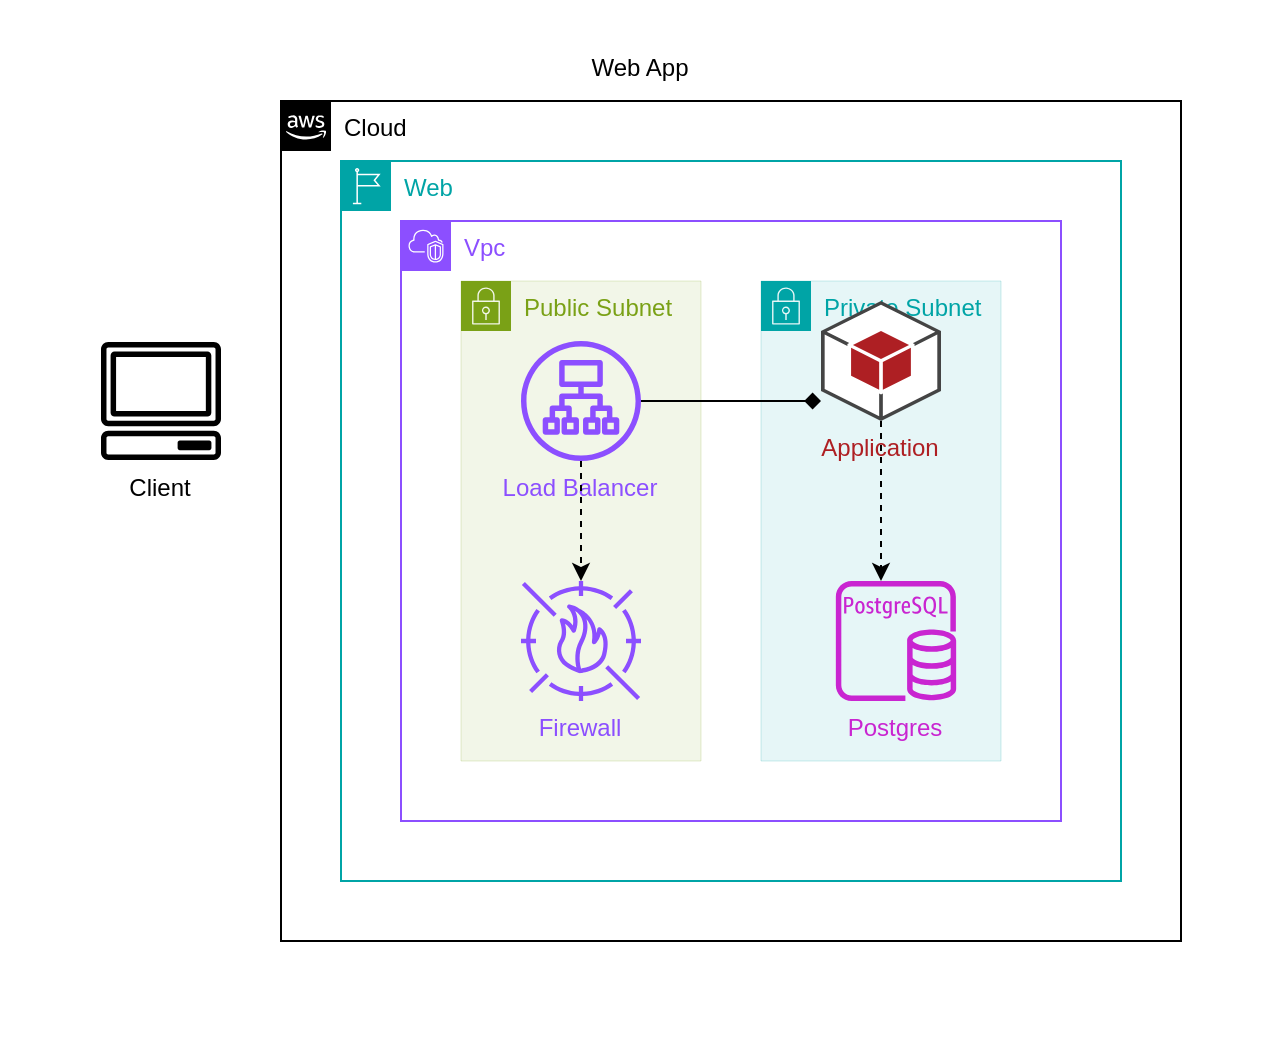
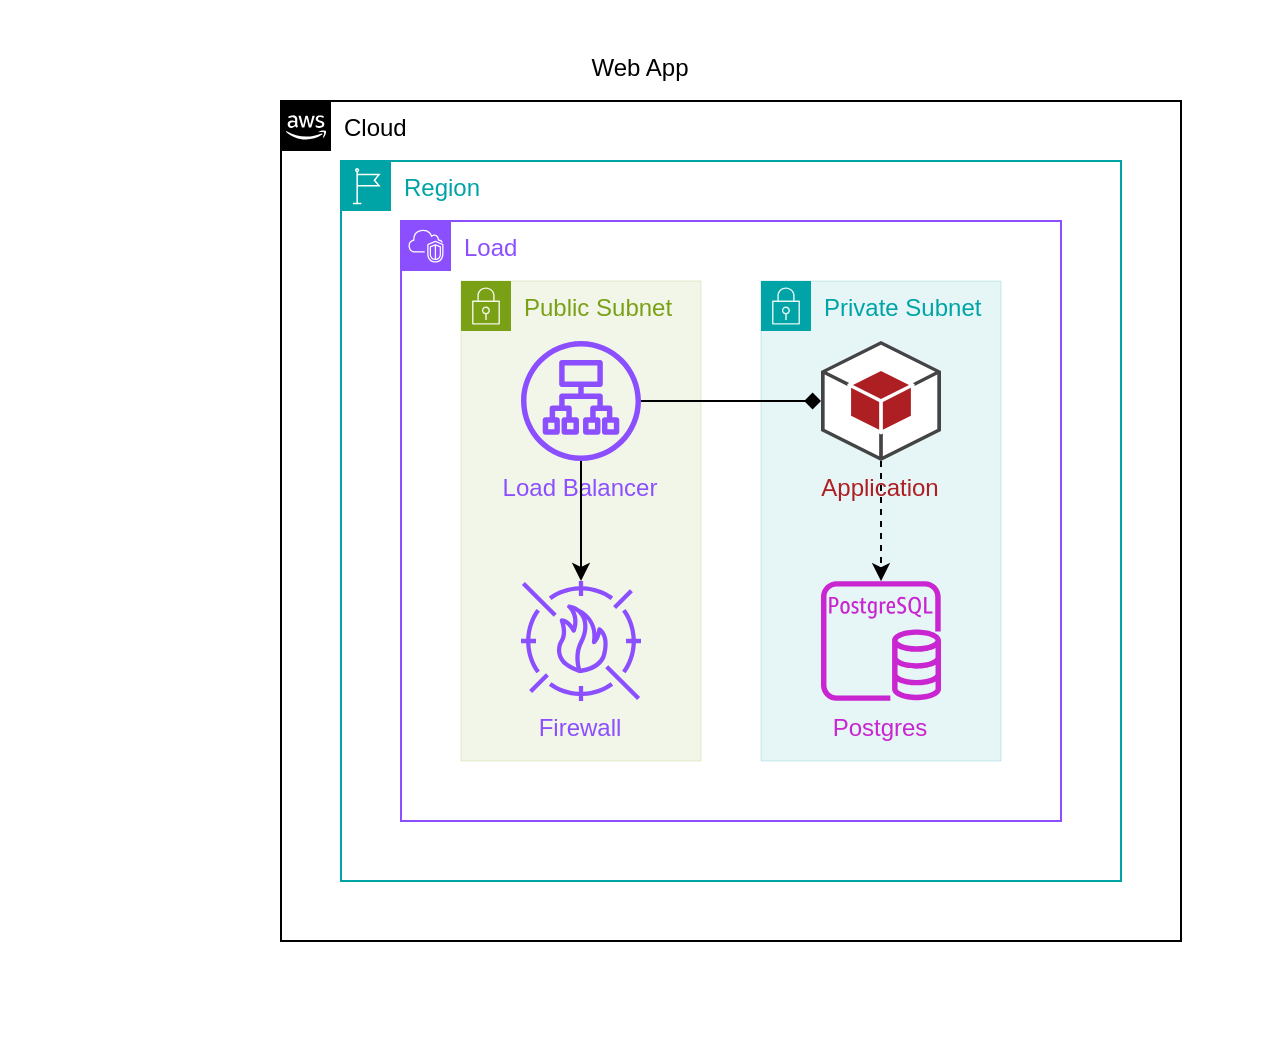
(424, 188) -> (441, 188)
(484, 248) -> (491, 248)
(881, 361) -> (881, 401)
(161, 401) -> none
(581, 516) -> (581, 516)
(896, 641) -> (881, 641)
